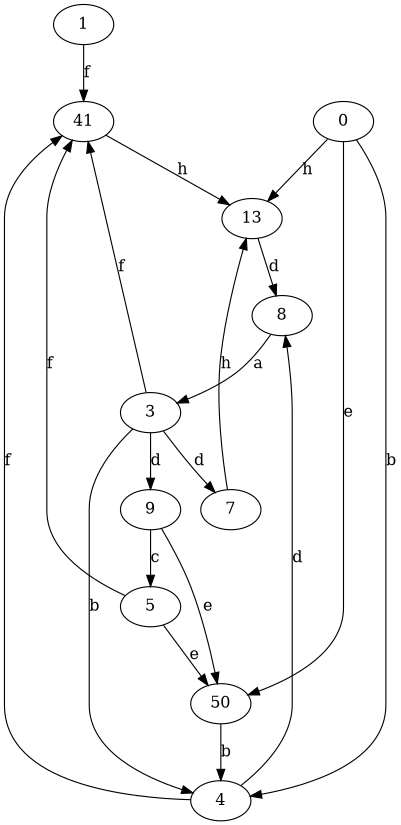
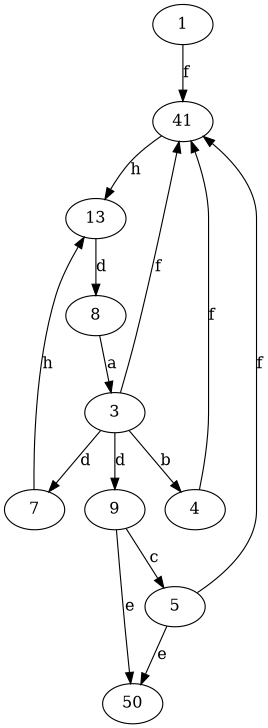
(344, 122) -> none
(292, 575) -> none
(221, 747) -> none
